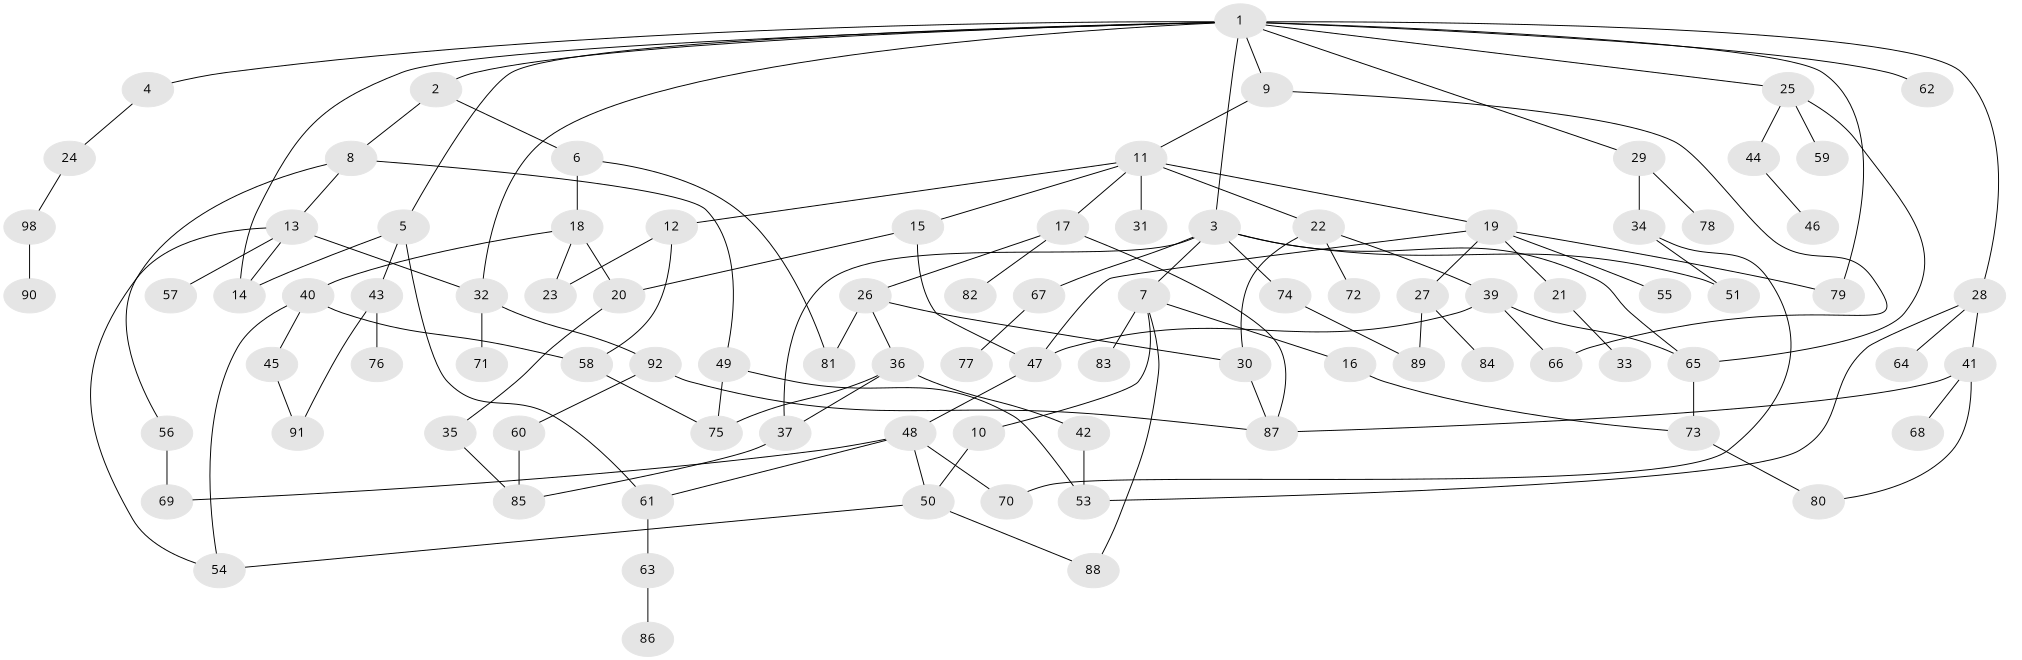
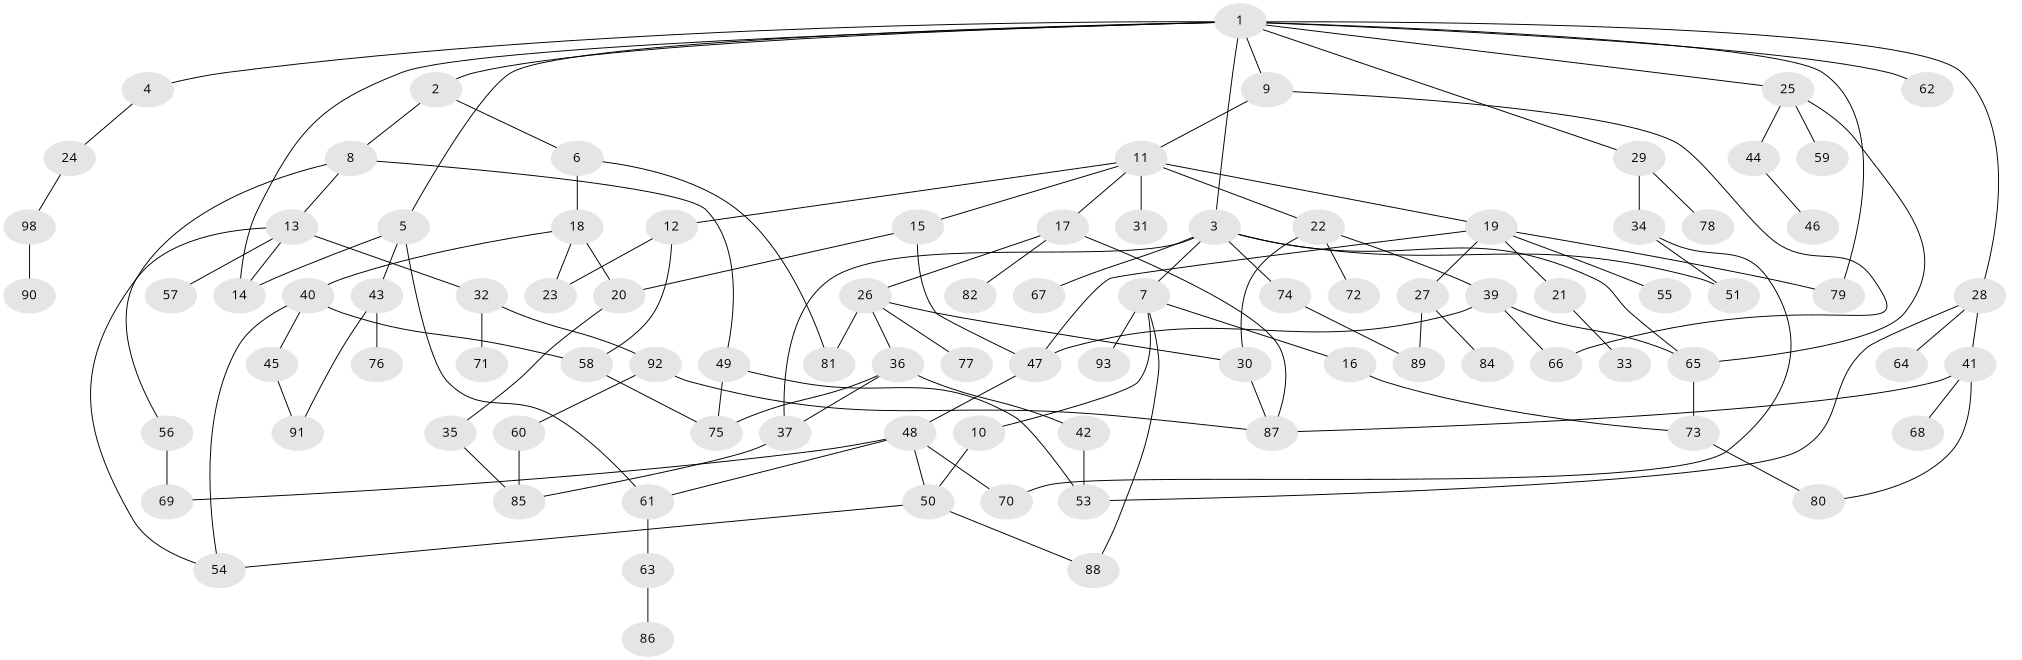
(797, 64) -> none
(1002, 331) -> (916, 330)
(1104, 364) -> (1104, 364)
